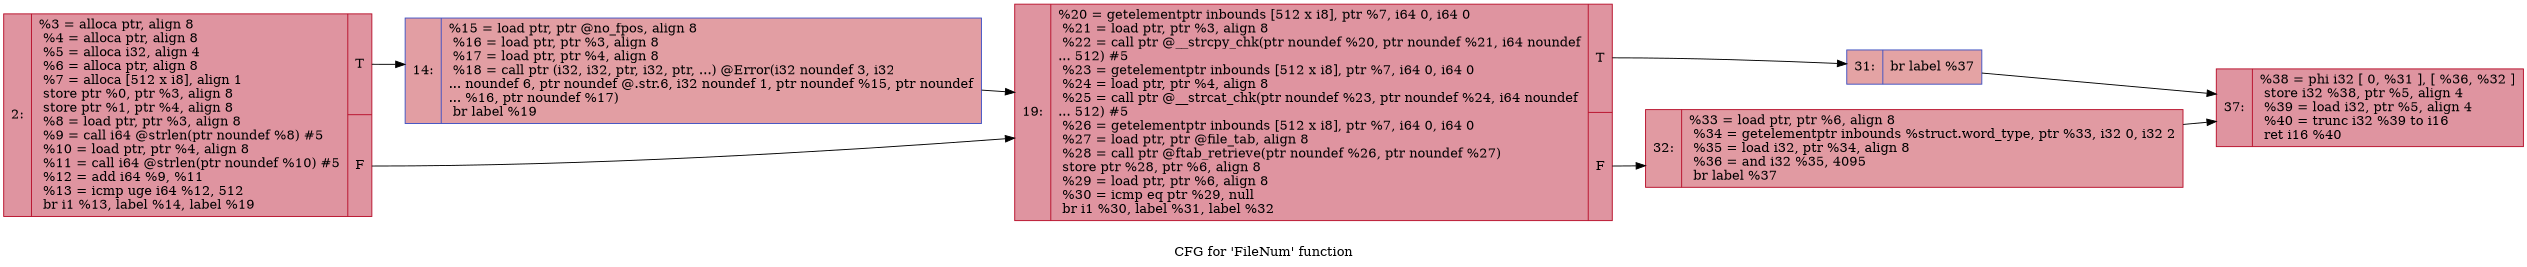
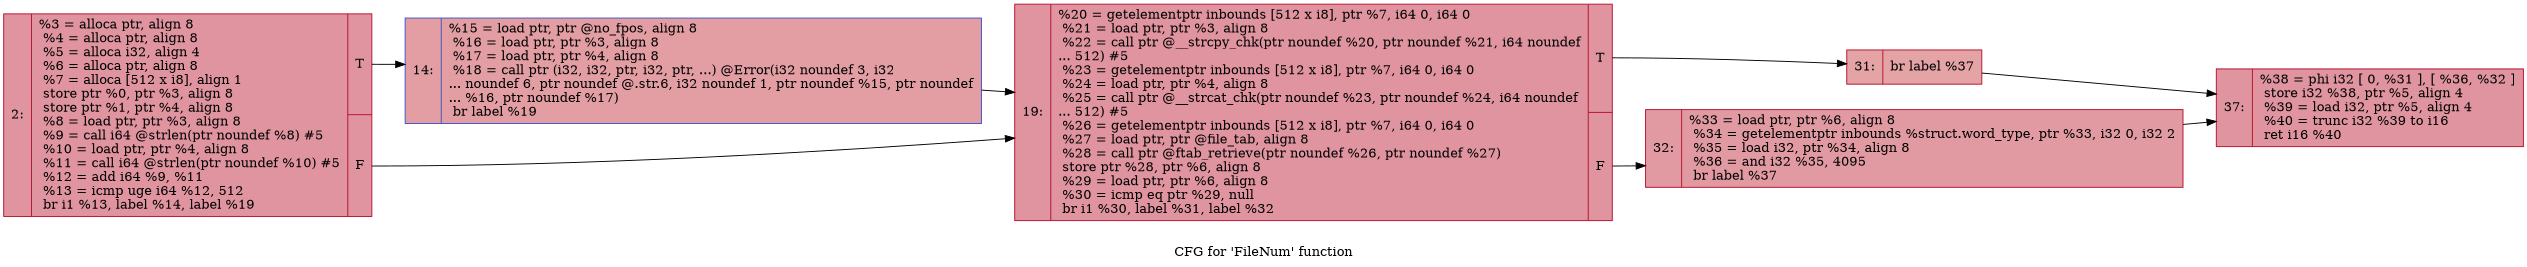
(1914, 67) -> (1914, 67)
